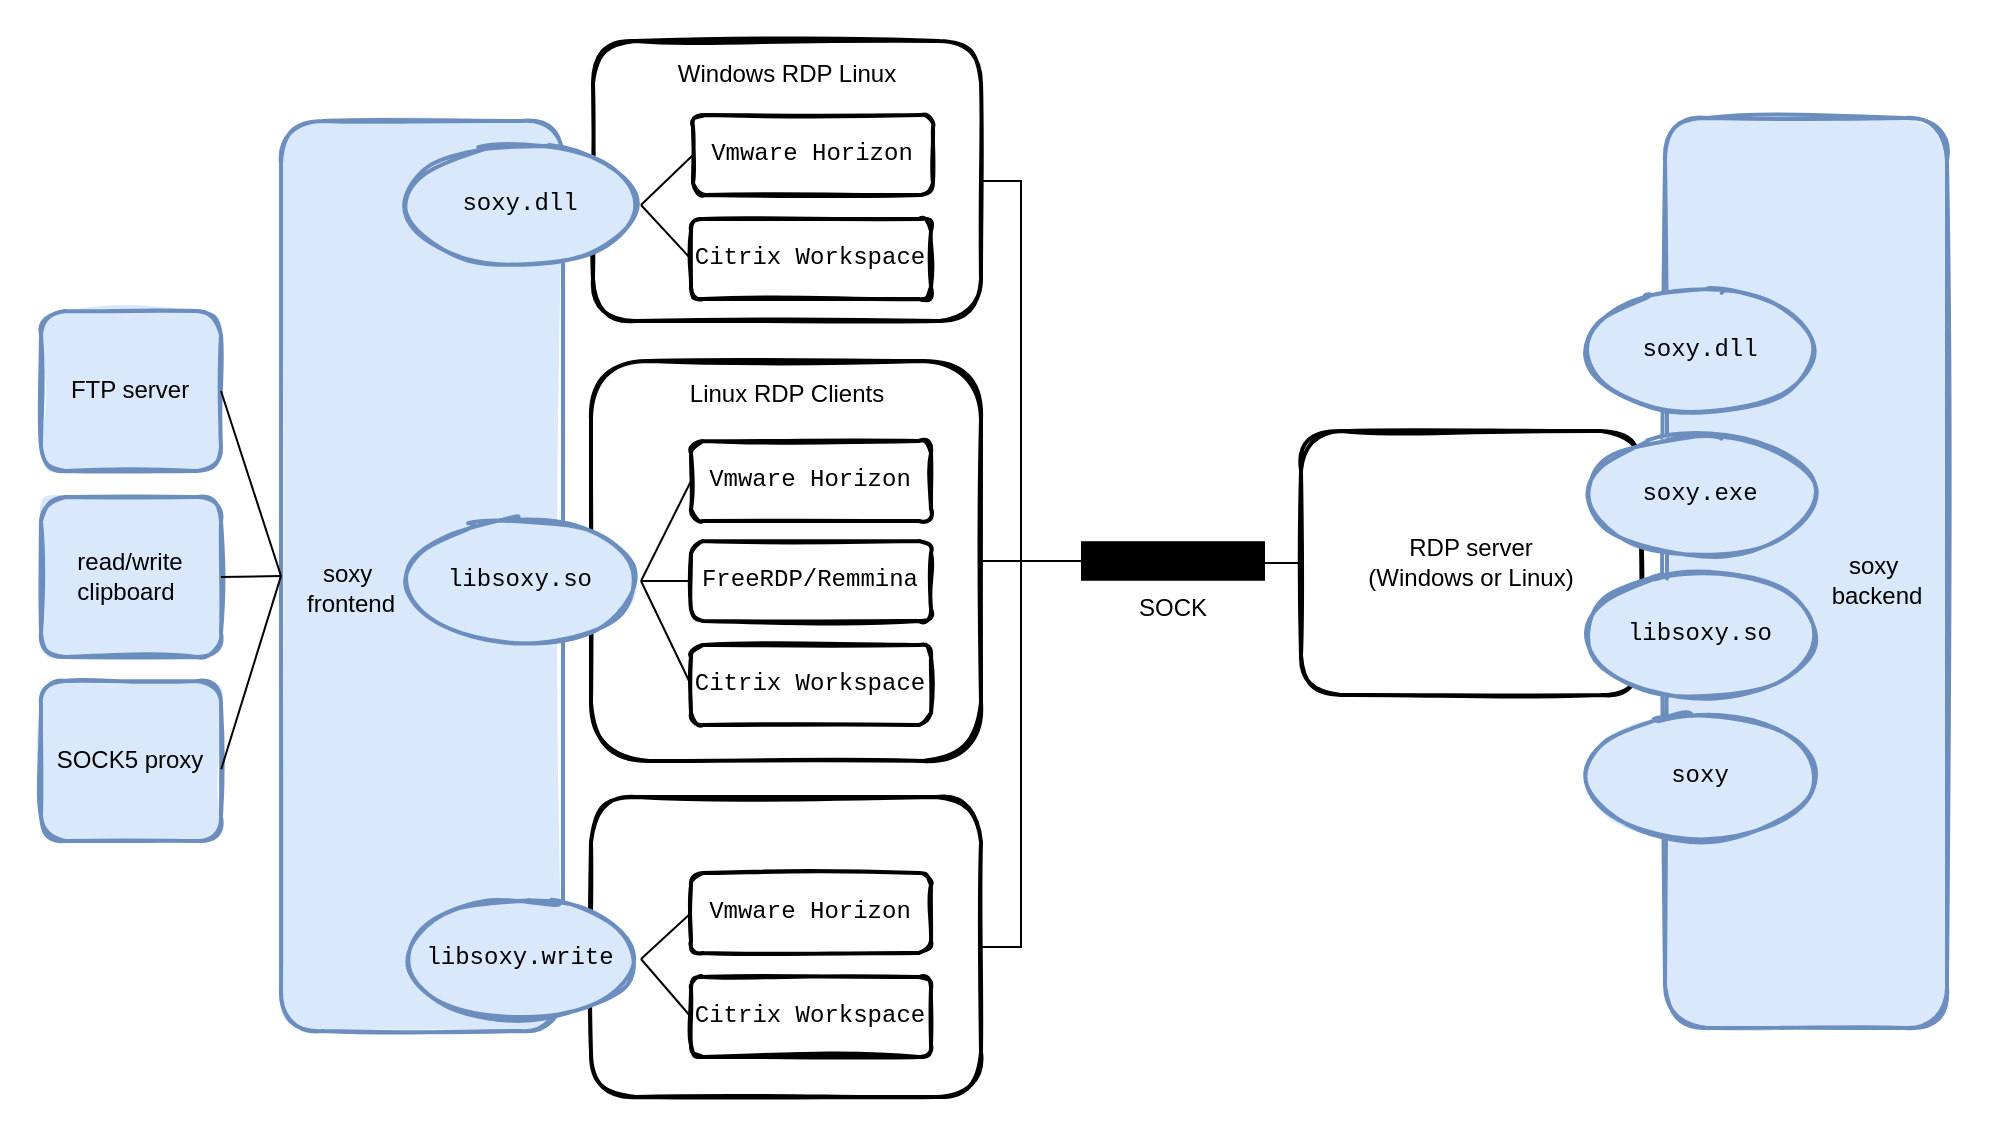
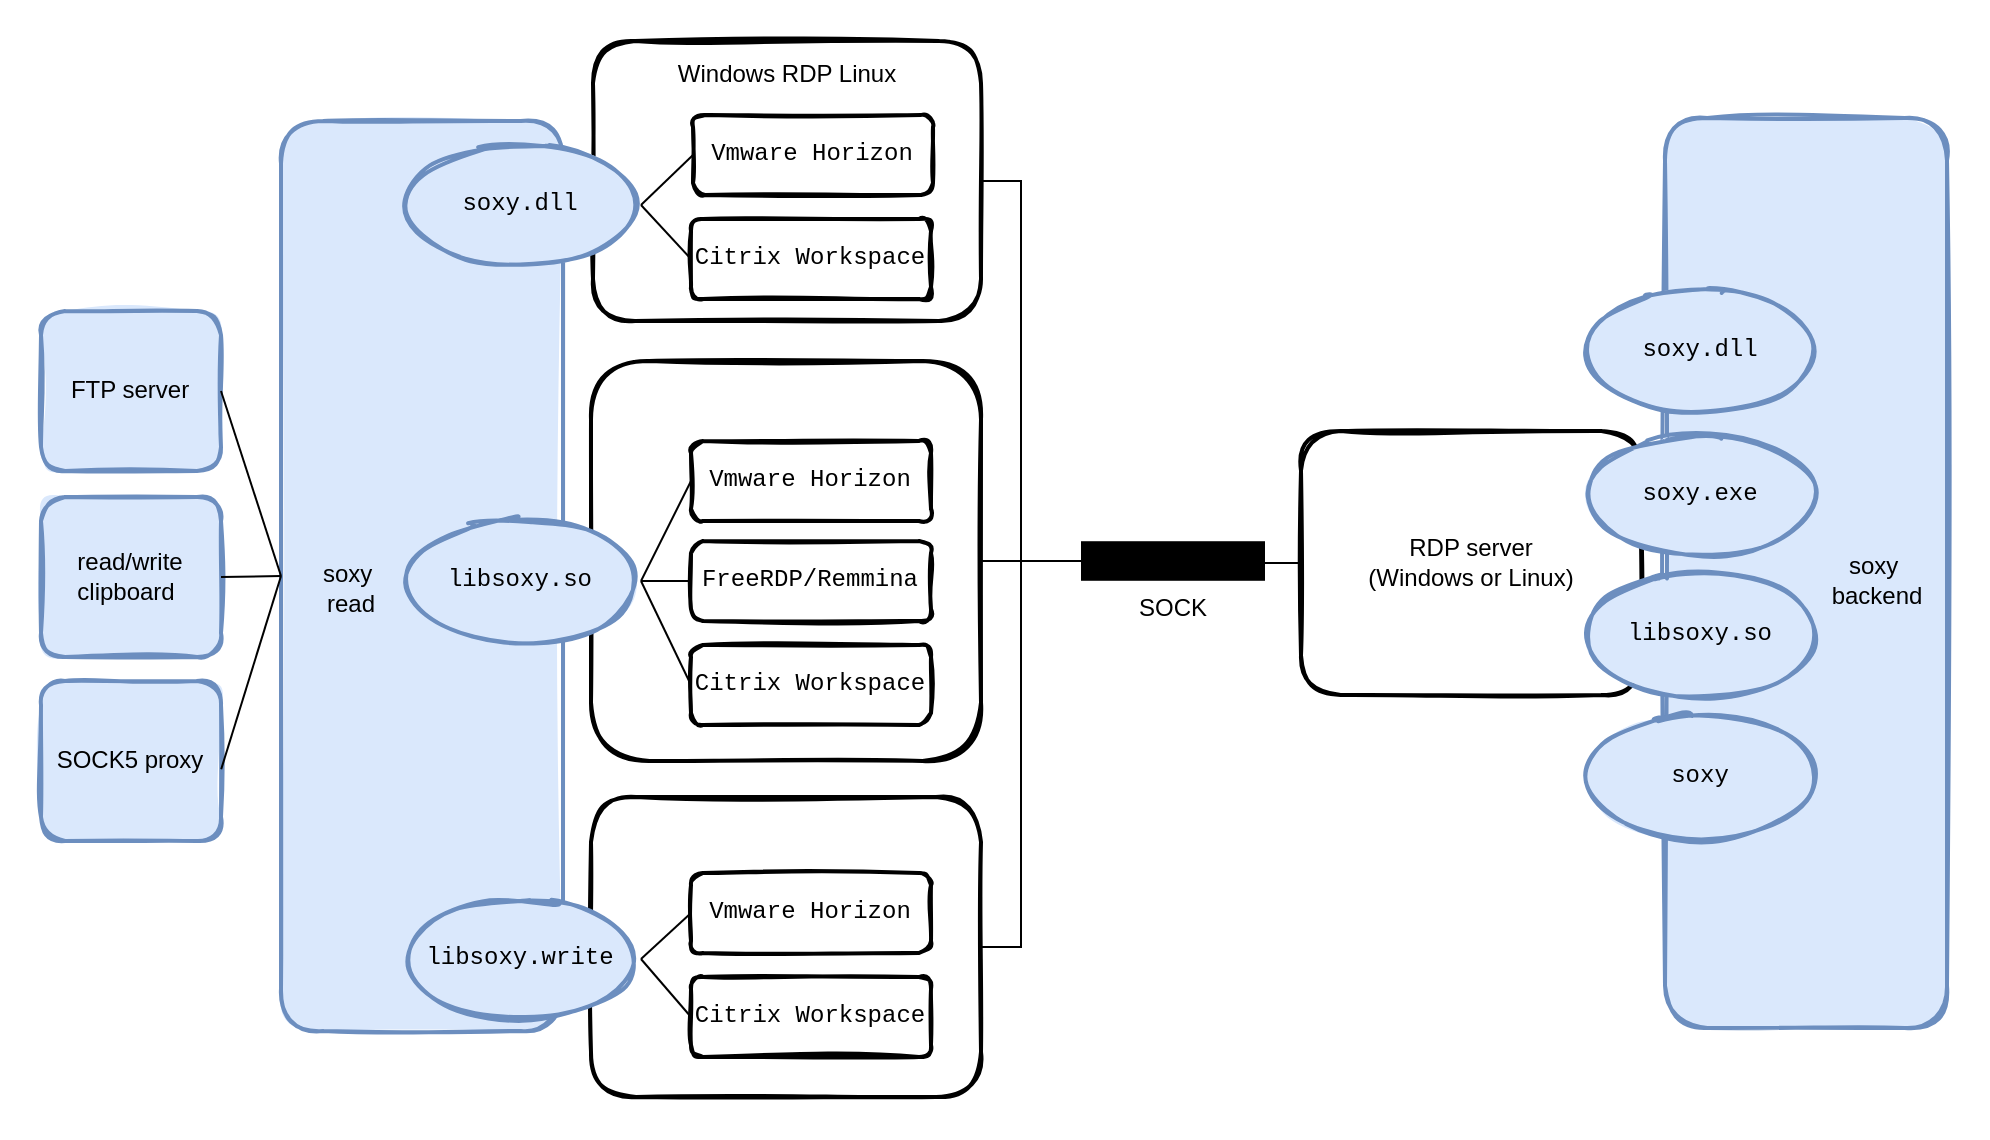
(786, 395) -> none
(352, 589) -> (352, 589)
